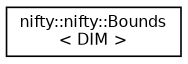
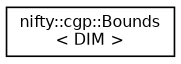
(94, 32) -> (90, 32)
